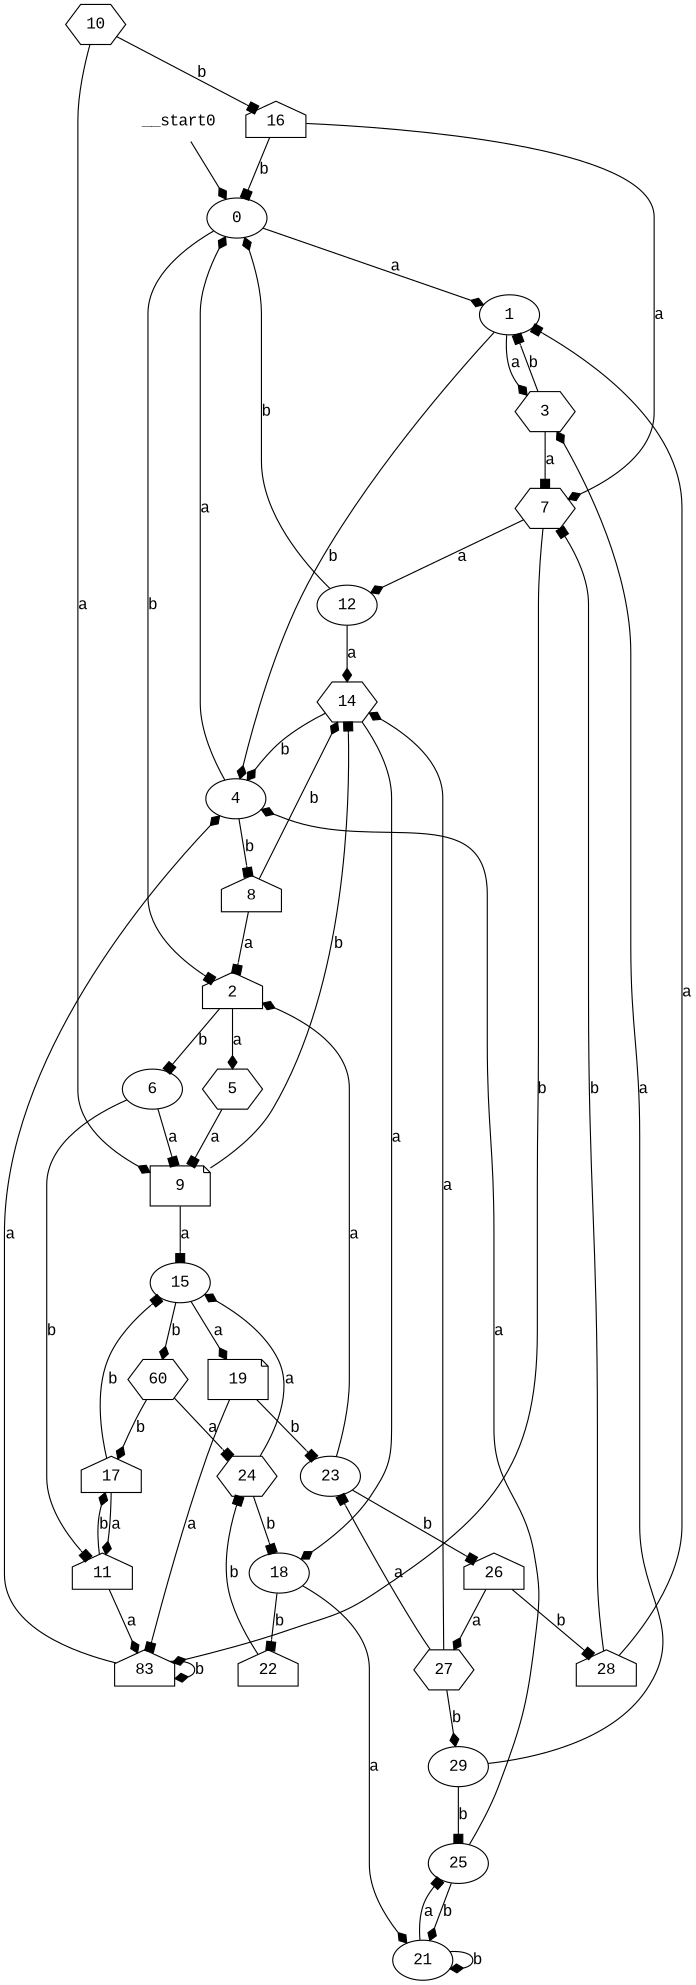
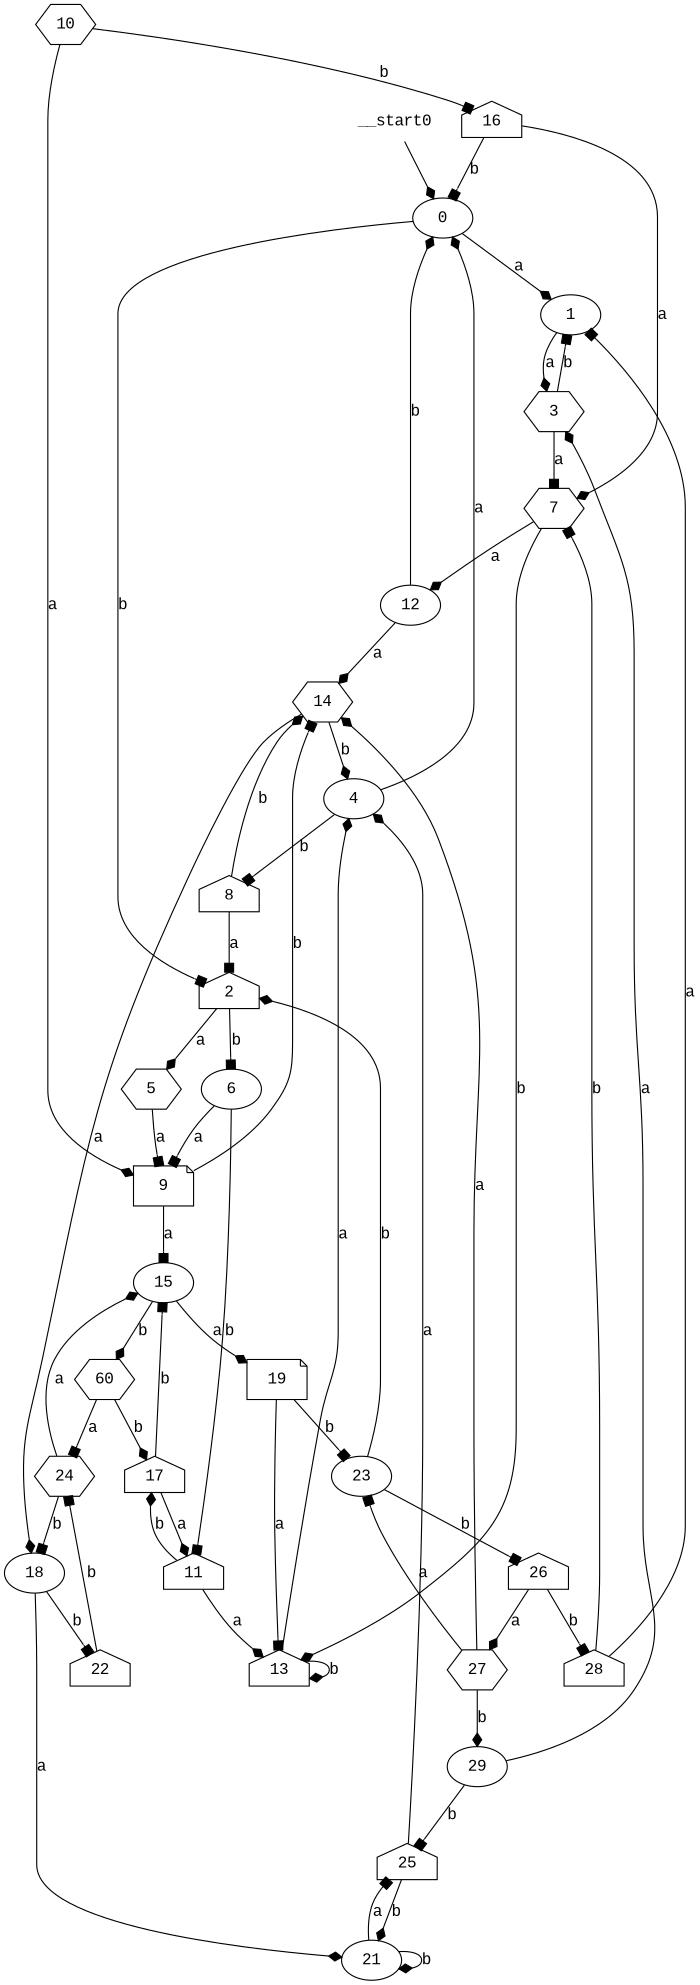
(338, 532) -> none
(354, 1234) -> (385, 1234)
(145, 1670) -> (279, 1670)
(458, 1863) -> (407, 1863)
